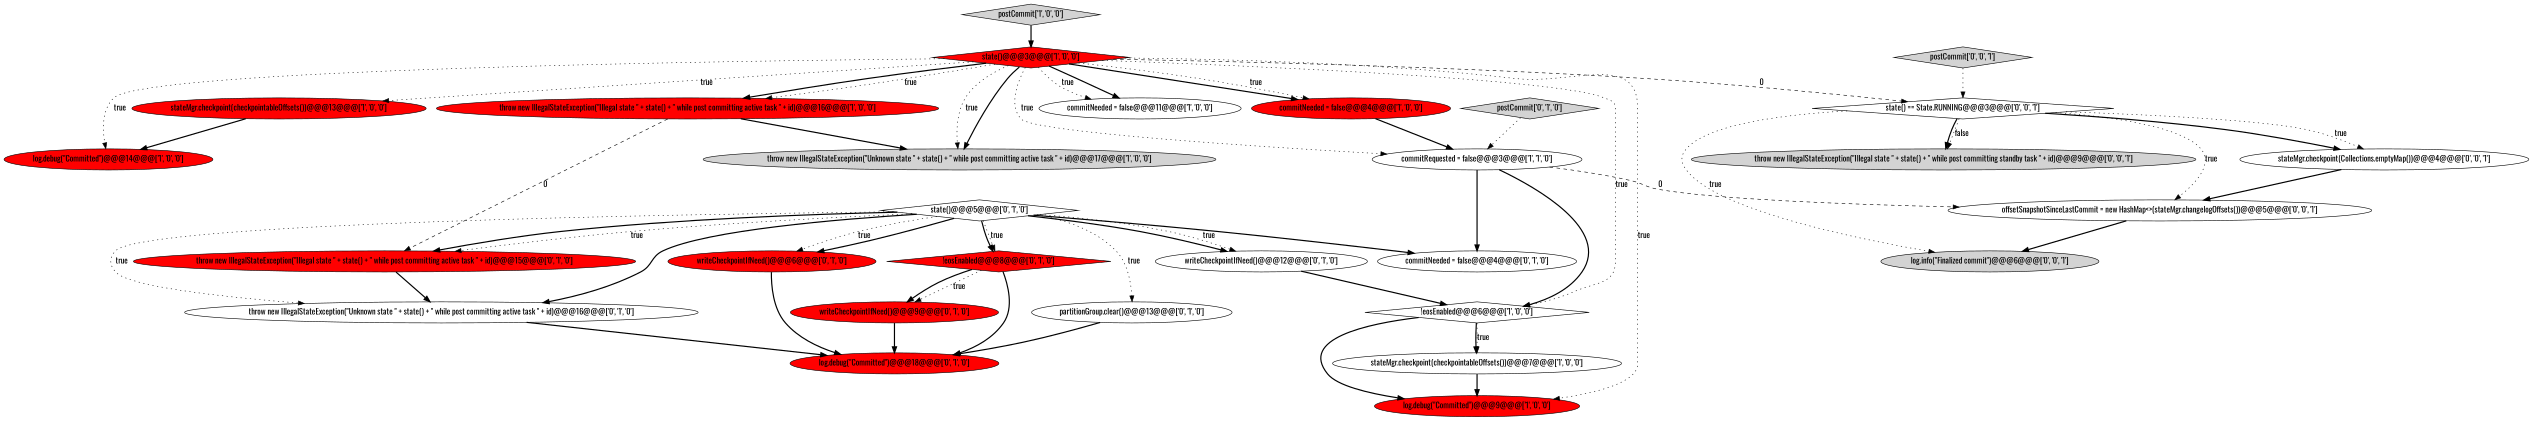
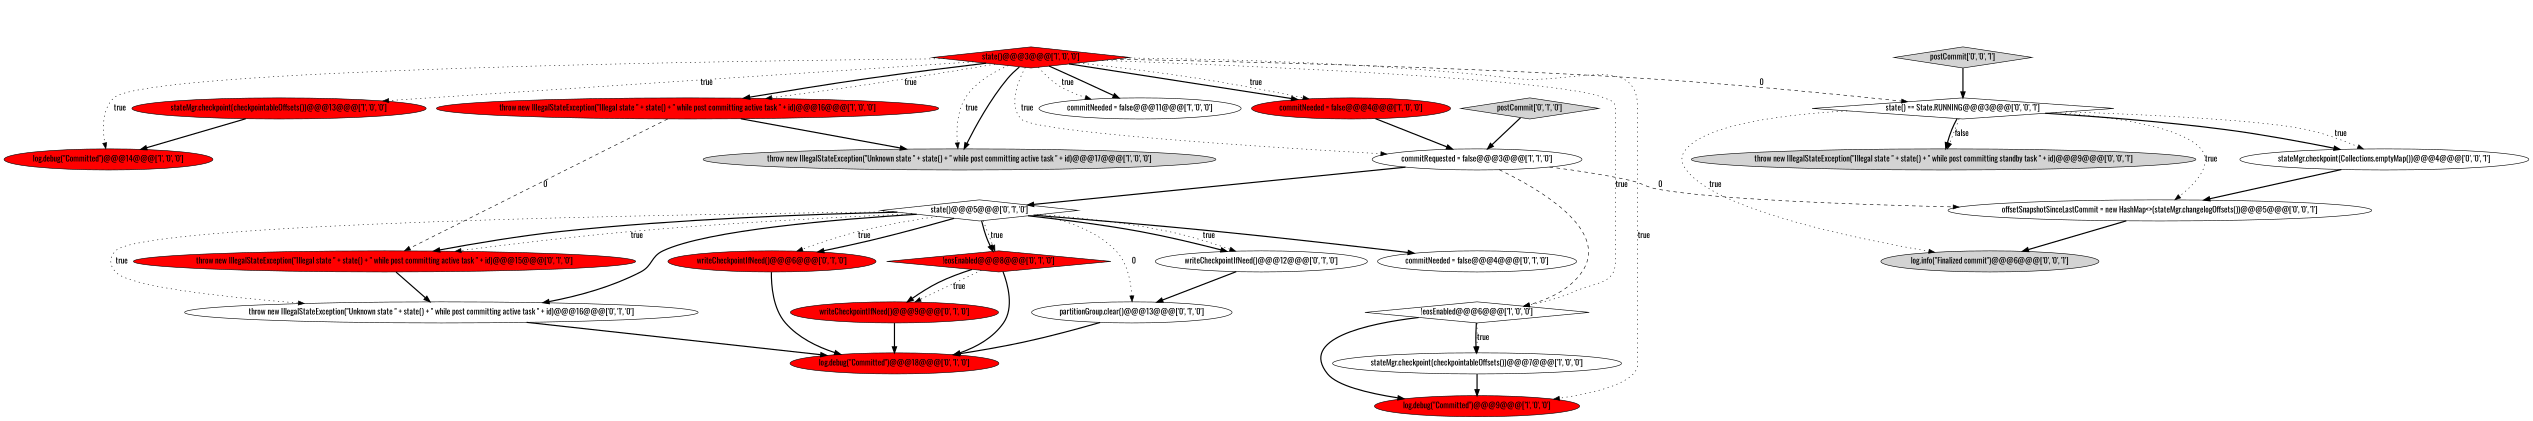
(1031, 15) -> none
(1963, 80) -> (1963, 80)
(1506, 131) -> (1506, 131)
(1477, 207) -> (1220, 186)
(1582, 232) -> (1582, 232)
(1134, 261) -> (1134, 261)
(1371, 287) -> (1199, 286)
